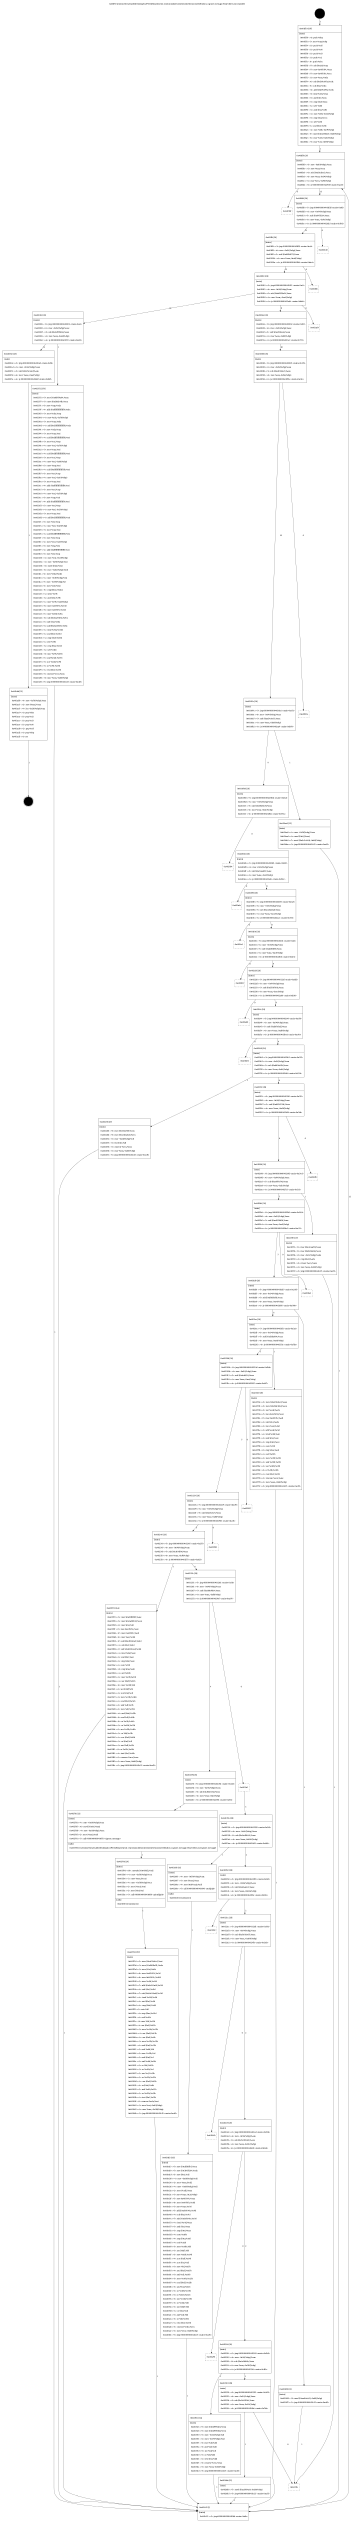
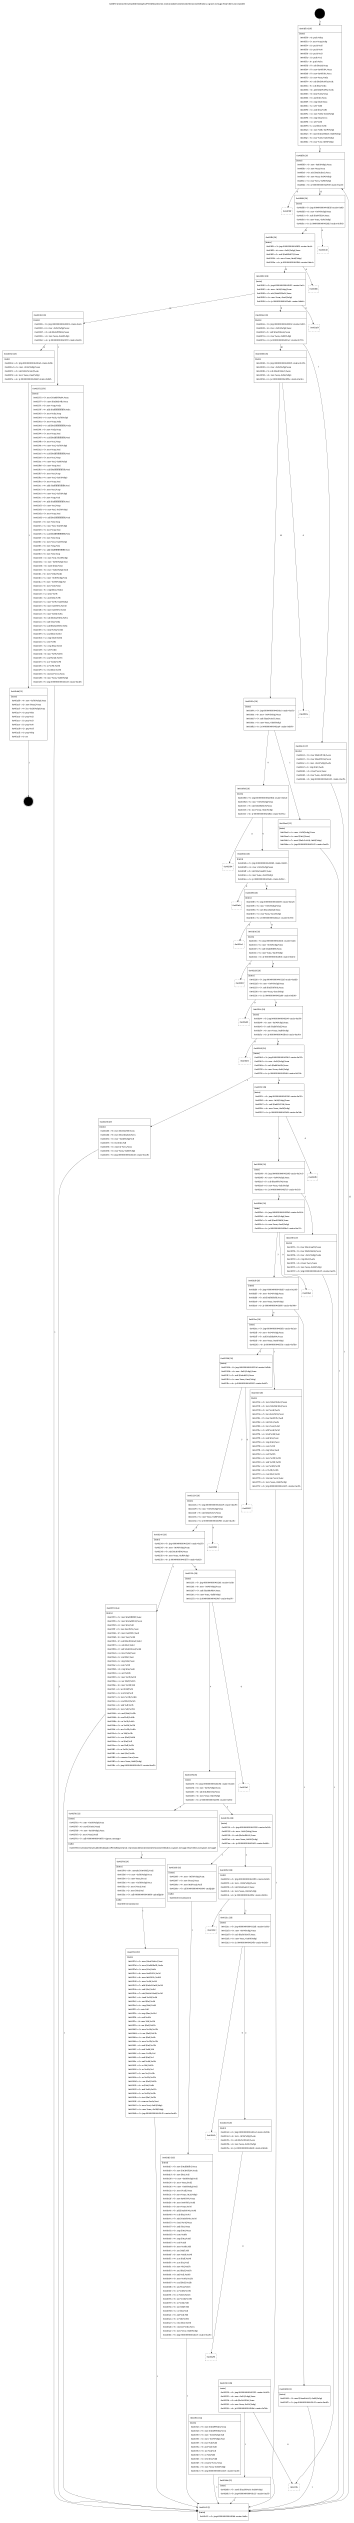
none -> (320, 763)
none -> (262, 834)
(245, 1802) -> (227, 1809)
(245, 2357) -> none
(298, 2444) -> (311, 2479)
